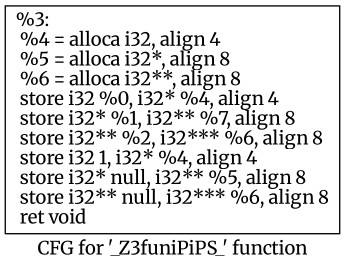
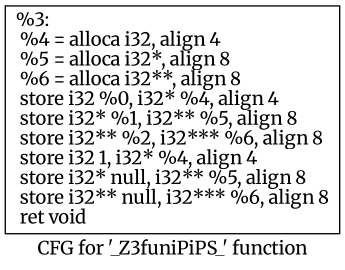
(156, 119) -> (157, 119)
